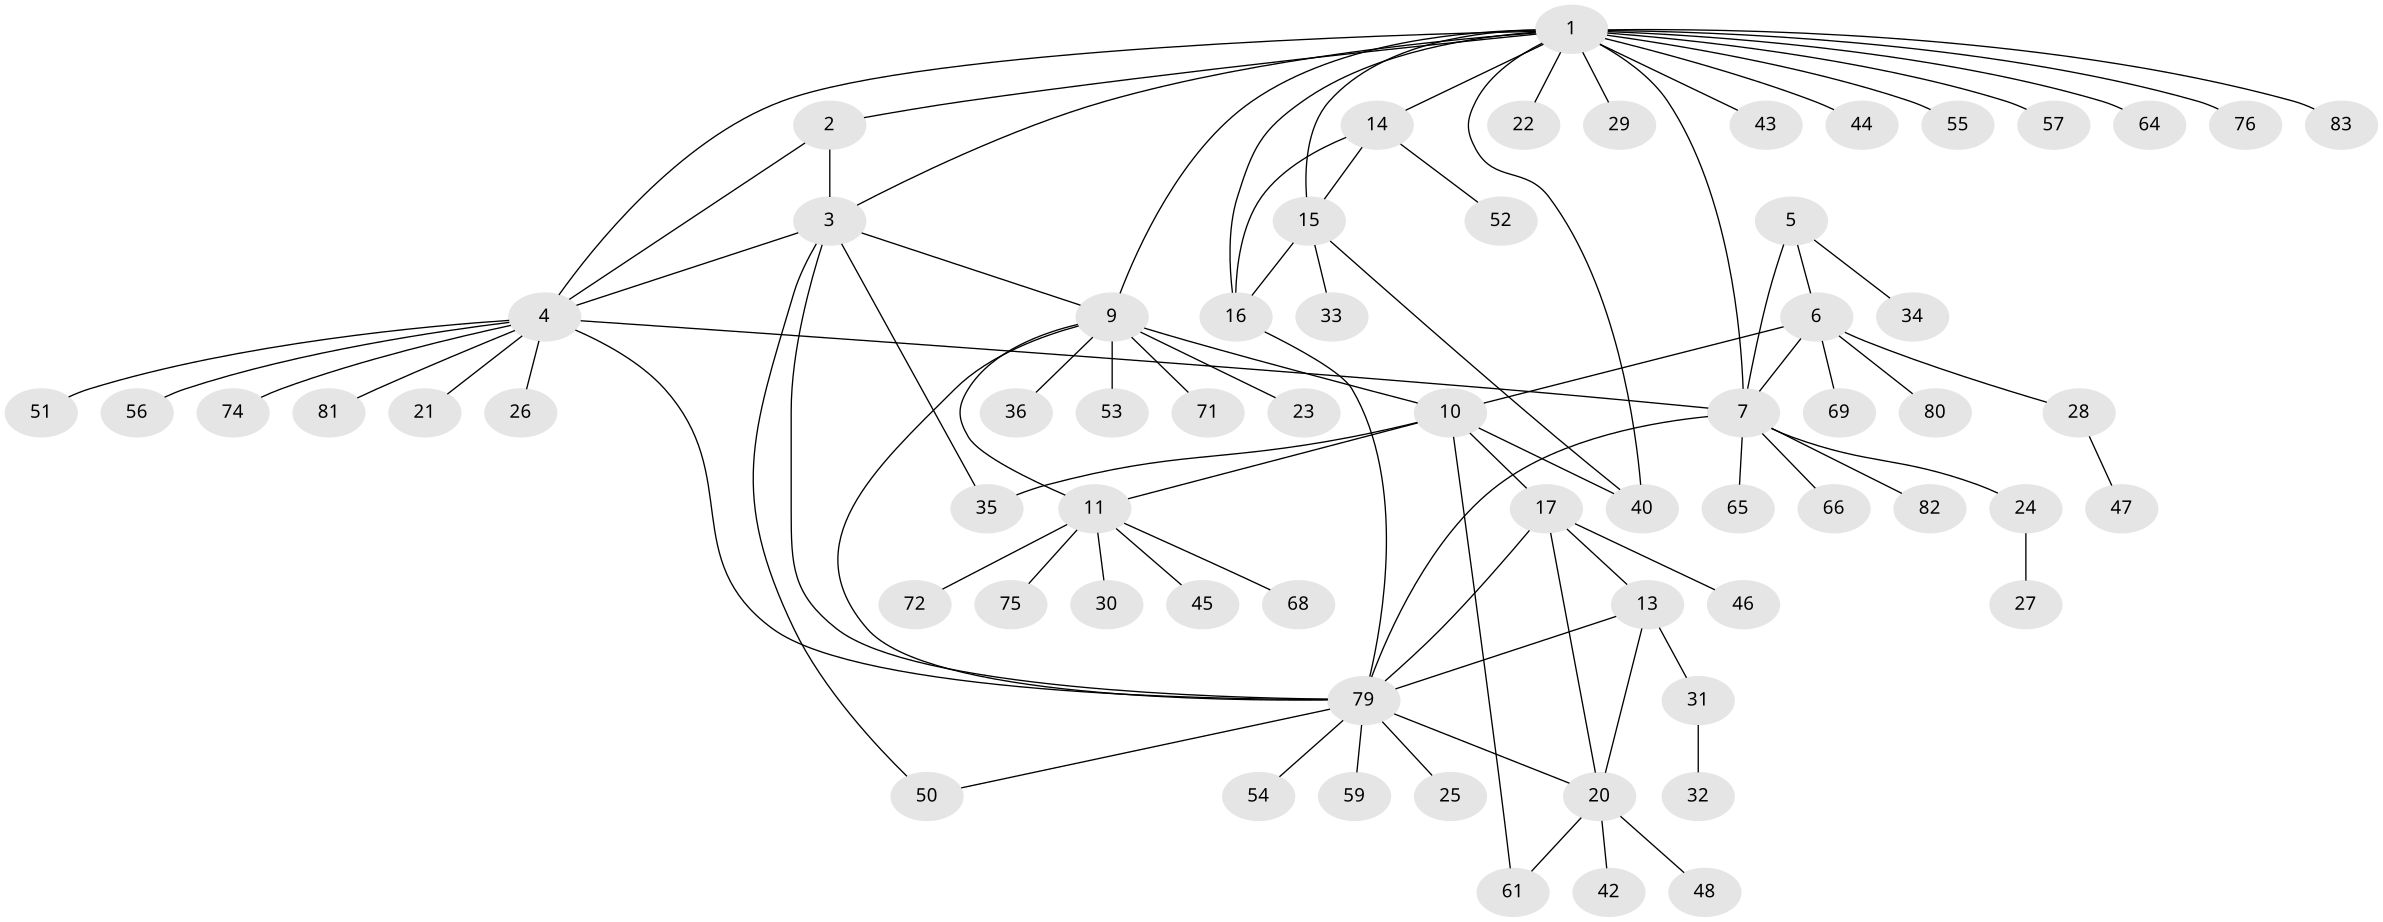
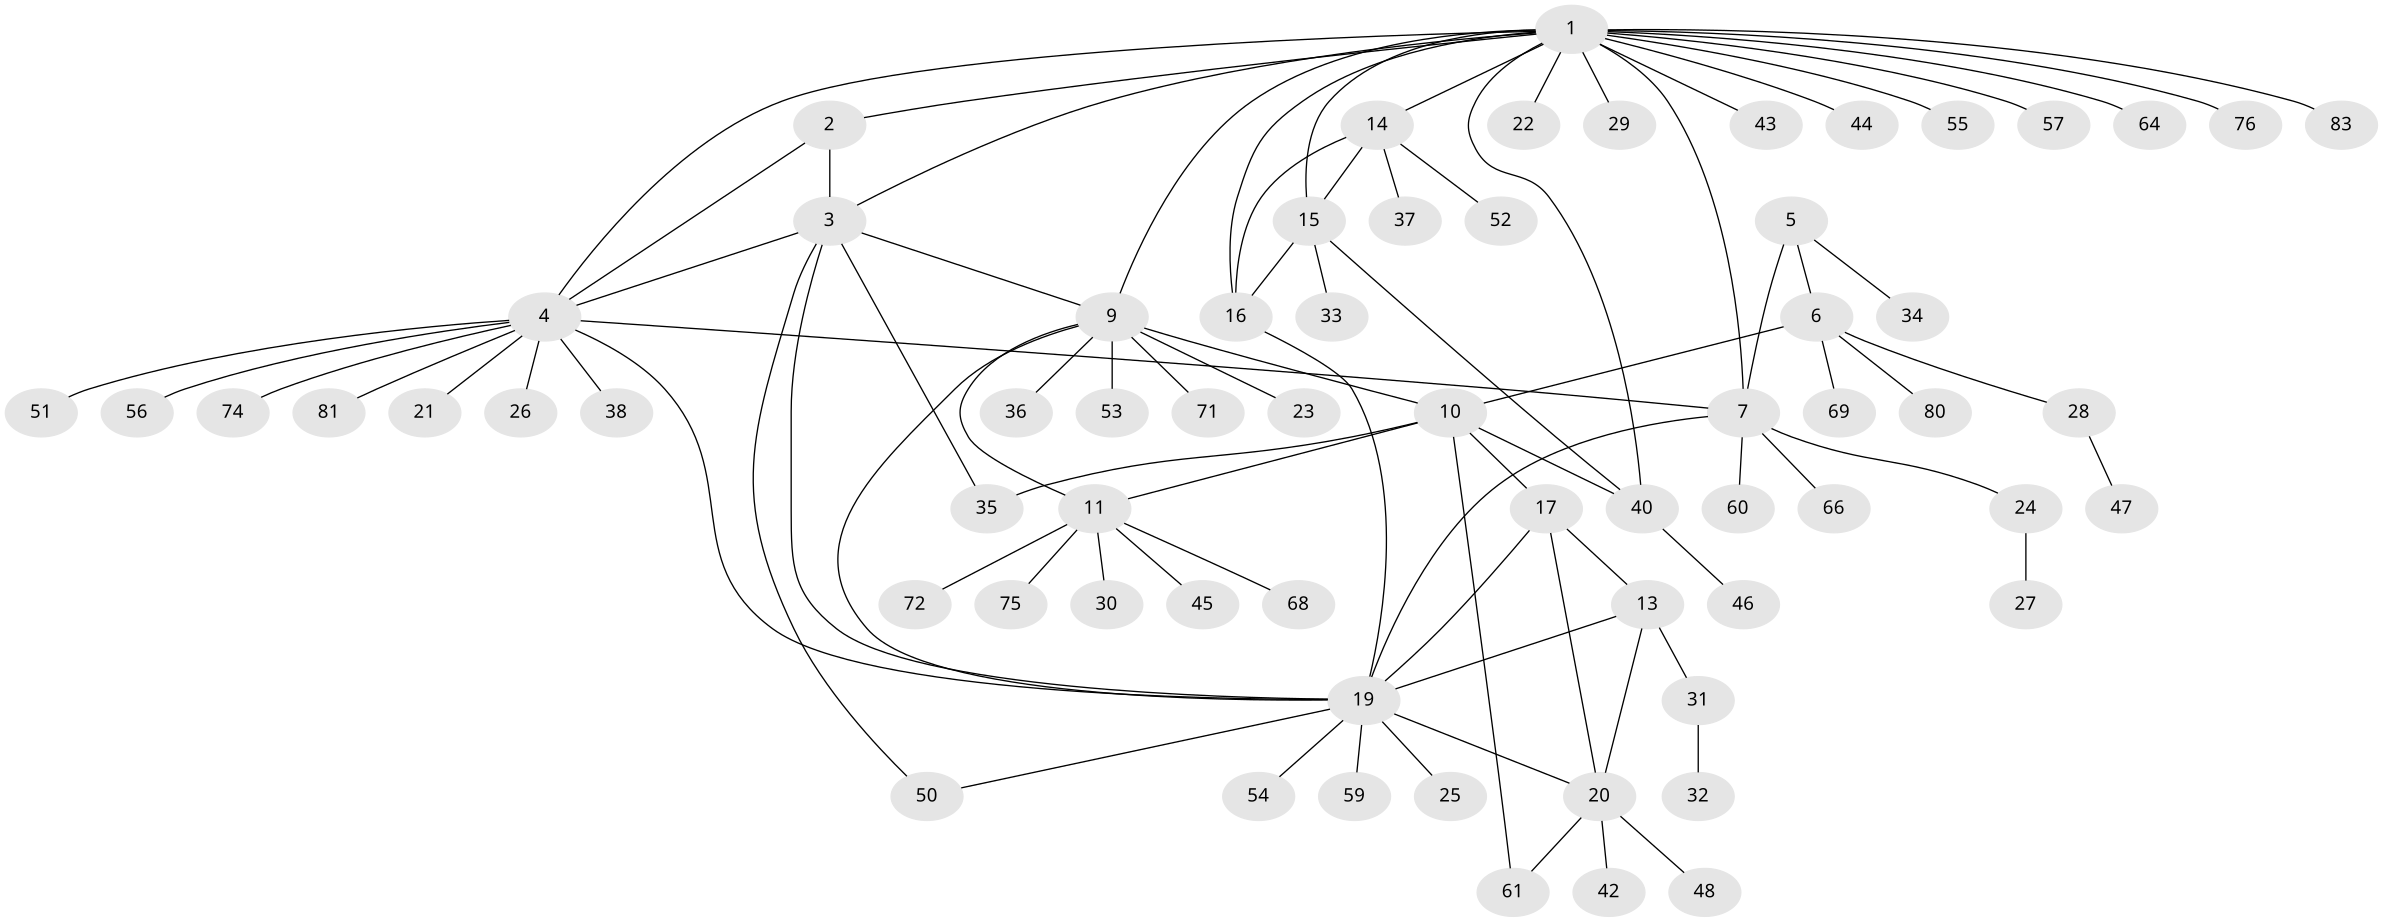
none -> (1405, 221)
(1780, 365) -> none
none -> (617, 413)
(1738, 509) -> (1738, 509)
(1930, 509) -> none
(1645, 557) -> (1693, 557)
(1364, 701) -> (1364, 701)
